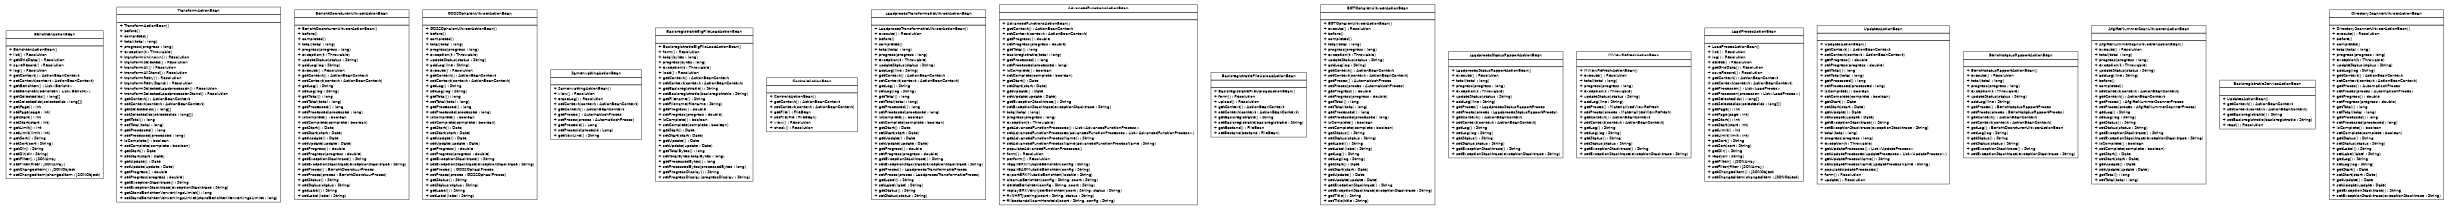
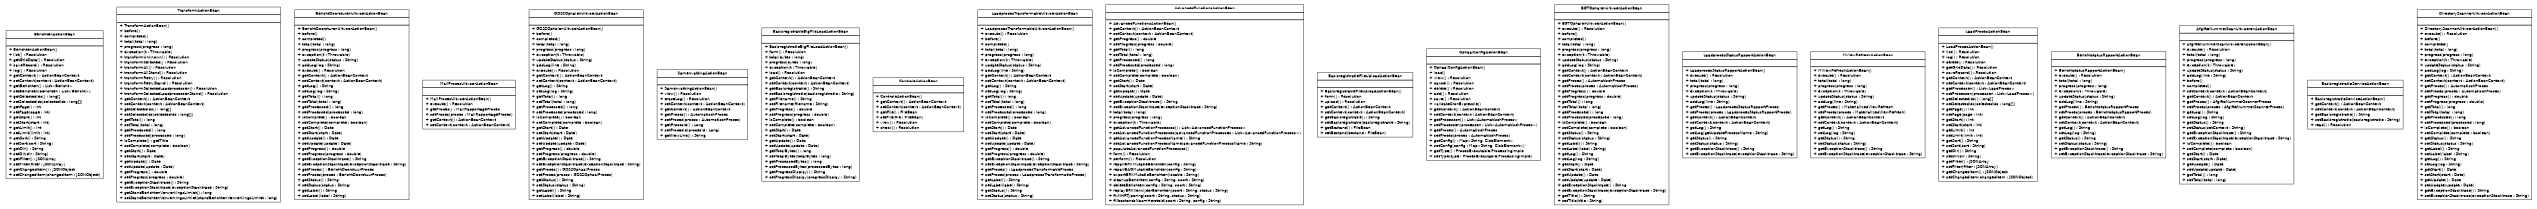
(1032, 55) -> (1131, 55)
(2246, 99) -> (2348, 99)
none -> (469, 105)
none -> (1484, 105)
(1883, 105) -> none
(2015, 128) -> (2072, 128)
(2121, 128) -> (2214, 128)
(1472, 133) -> (1727, 133)
(144, 141) -> (144, 141)
(1726, 156) -> (1961, 156)
